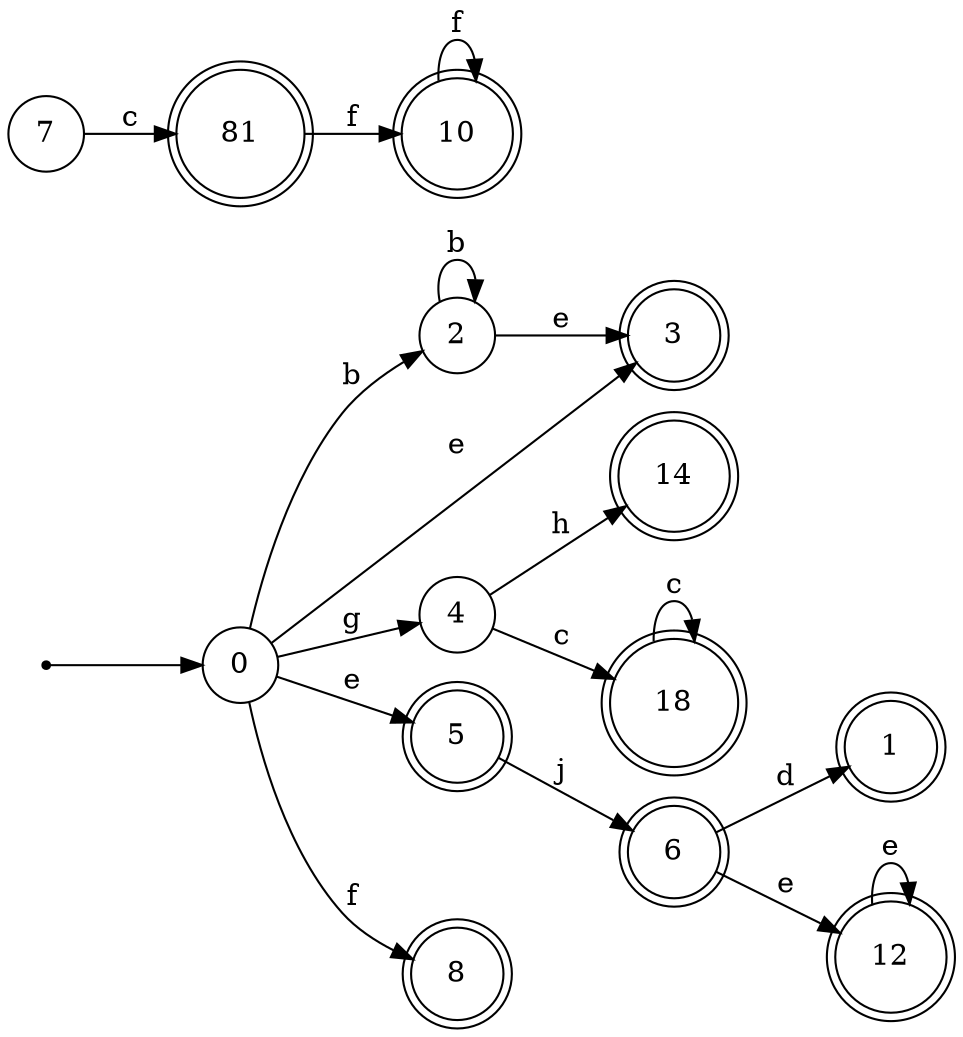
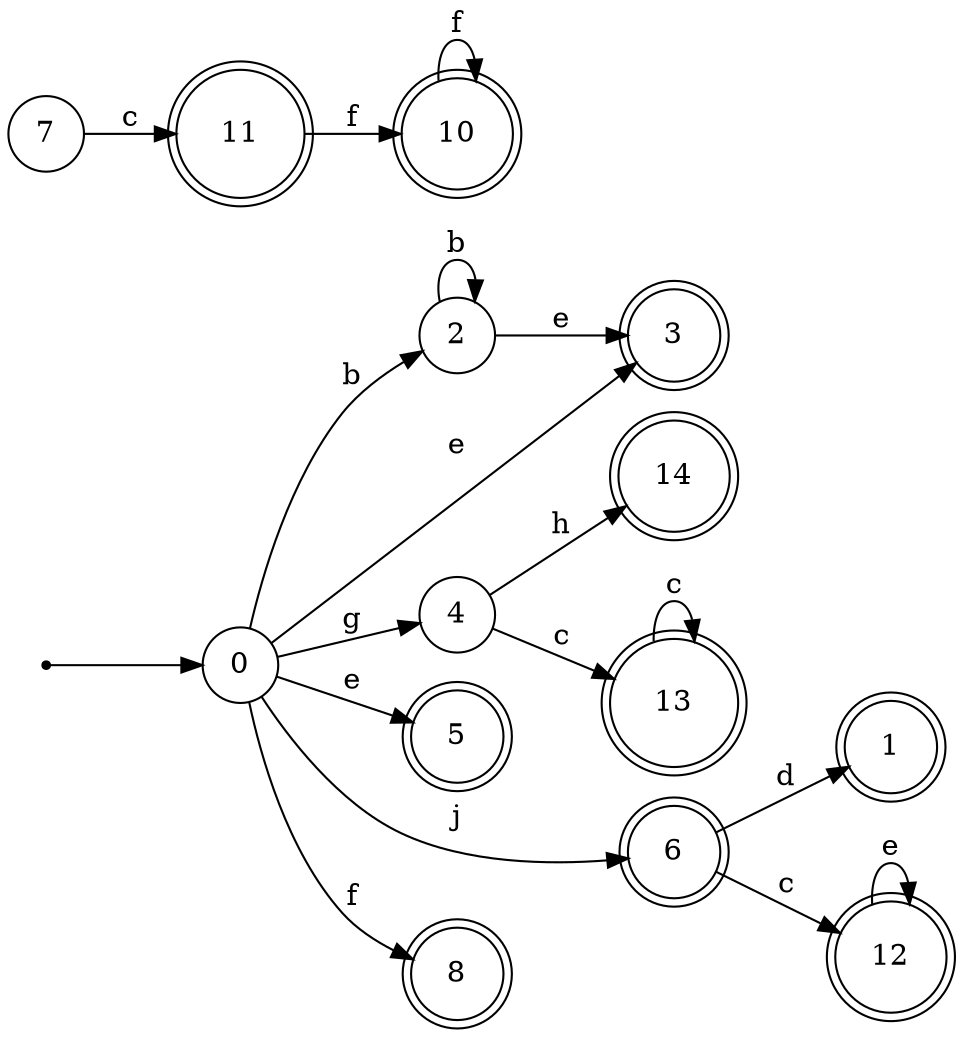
(240, 134) -> (240, 134)
(674, 703) -> (674, 703)
(556, 789) -> (407, 836)
(786, 885) -> (786, 885)
